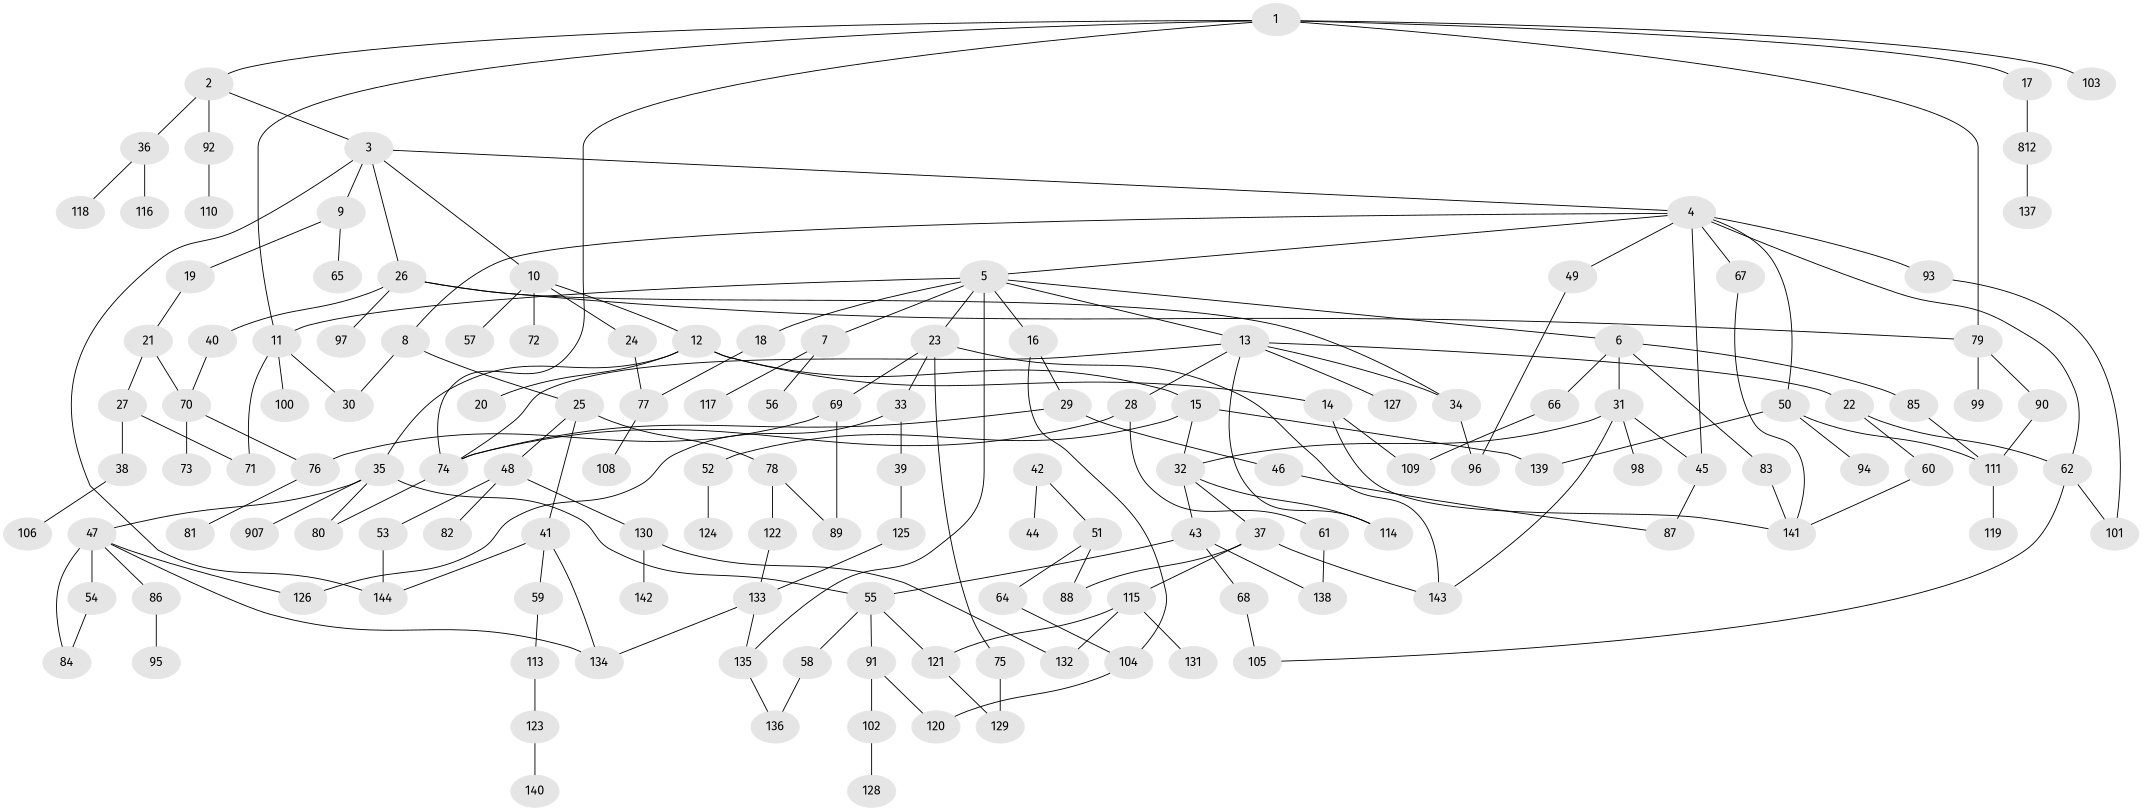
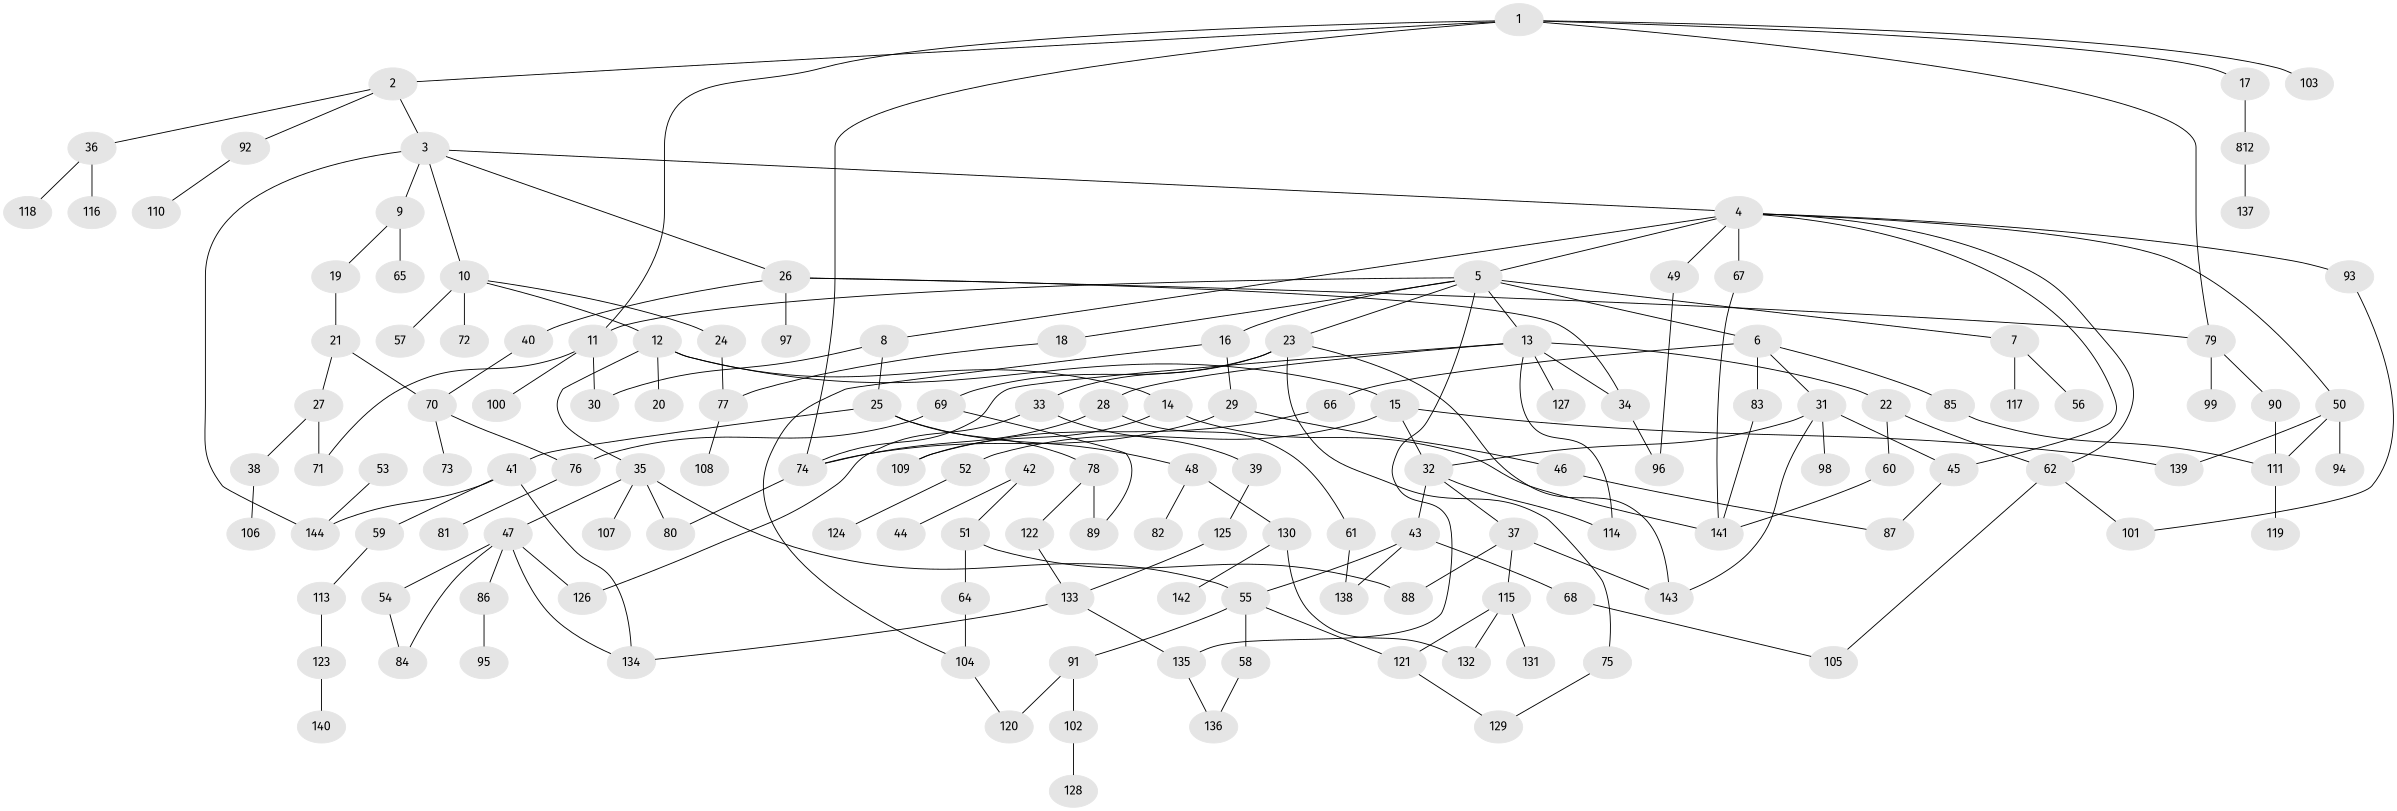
(446, 502) -> none
(255, 534) -> (606, 534)
